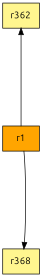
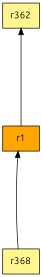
(26, 197) -> (16, 203)
